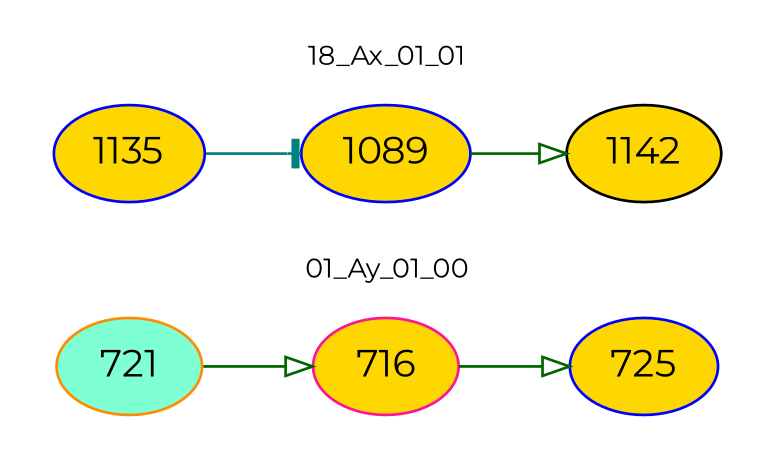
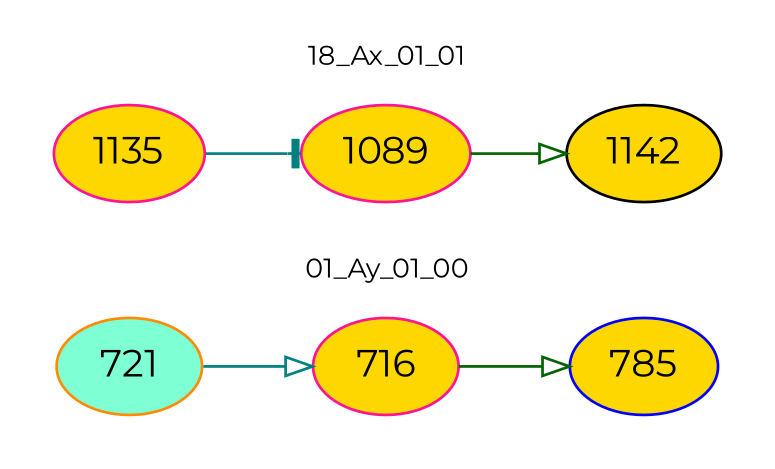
(129, 154) -> (129, 154)
(386, 154) -> (386, 154)
(244, 366) -> (244, 366)
(644, 366) -> (644, 366)
